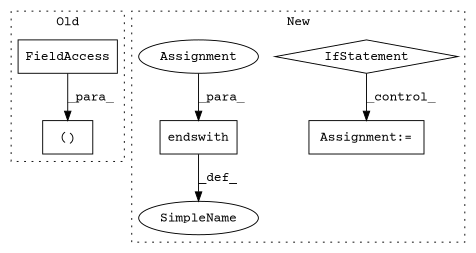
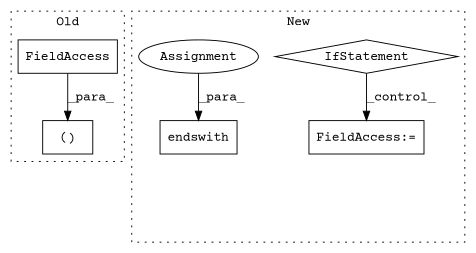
(366, 137) -> (366, 137)
(199, 218) -> none
